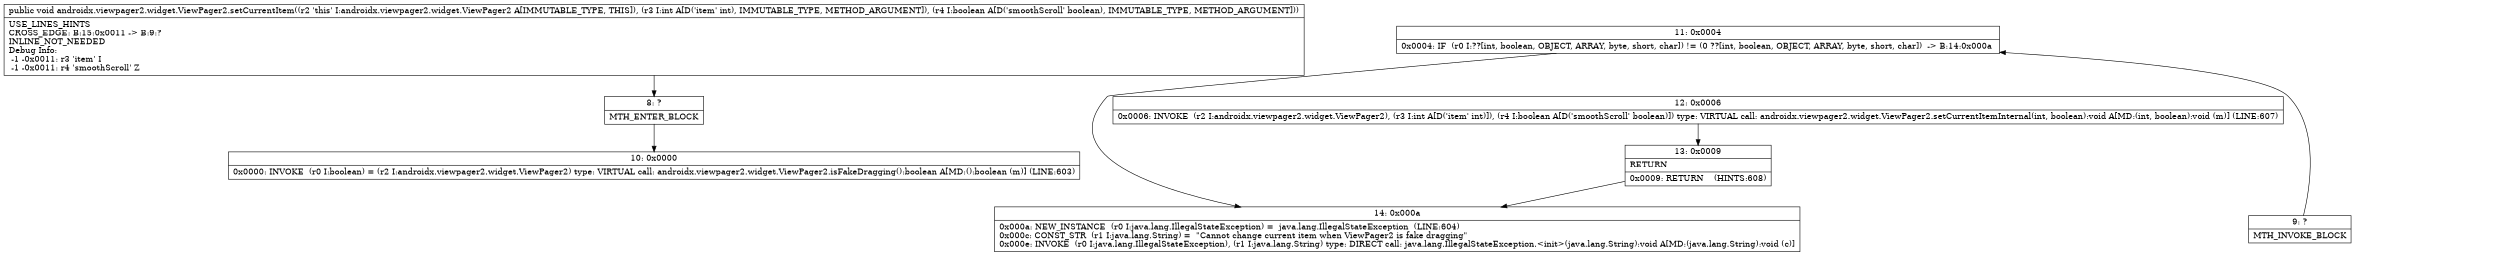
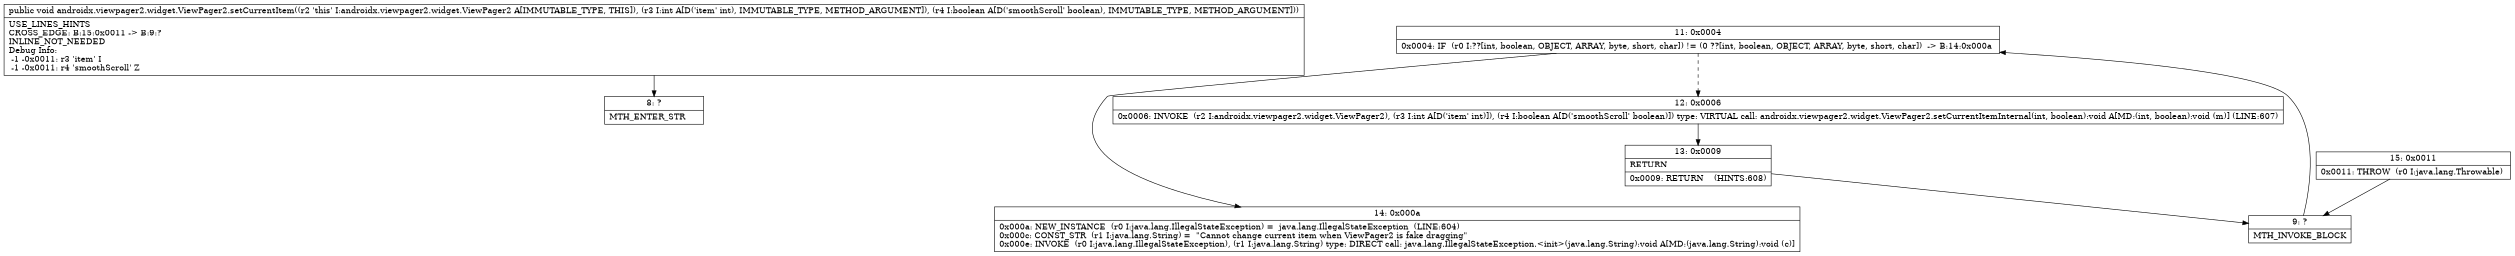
none -> (1698, 72)
(654, 117) -> (647, 117)
(654, 166) -> none
none -> (2413, 166)
(1566, 194) -> (2007, 198)
